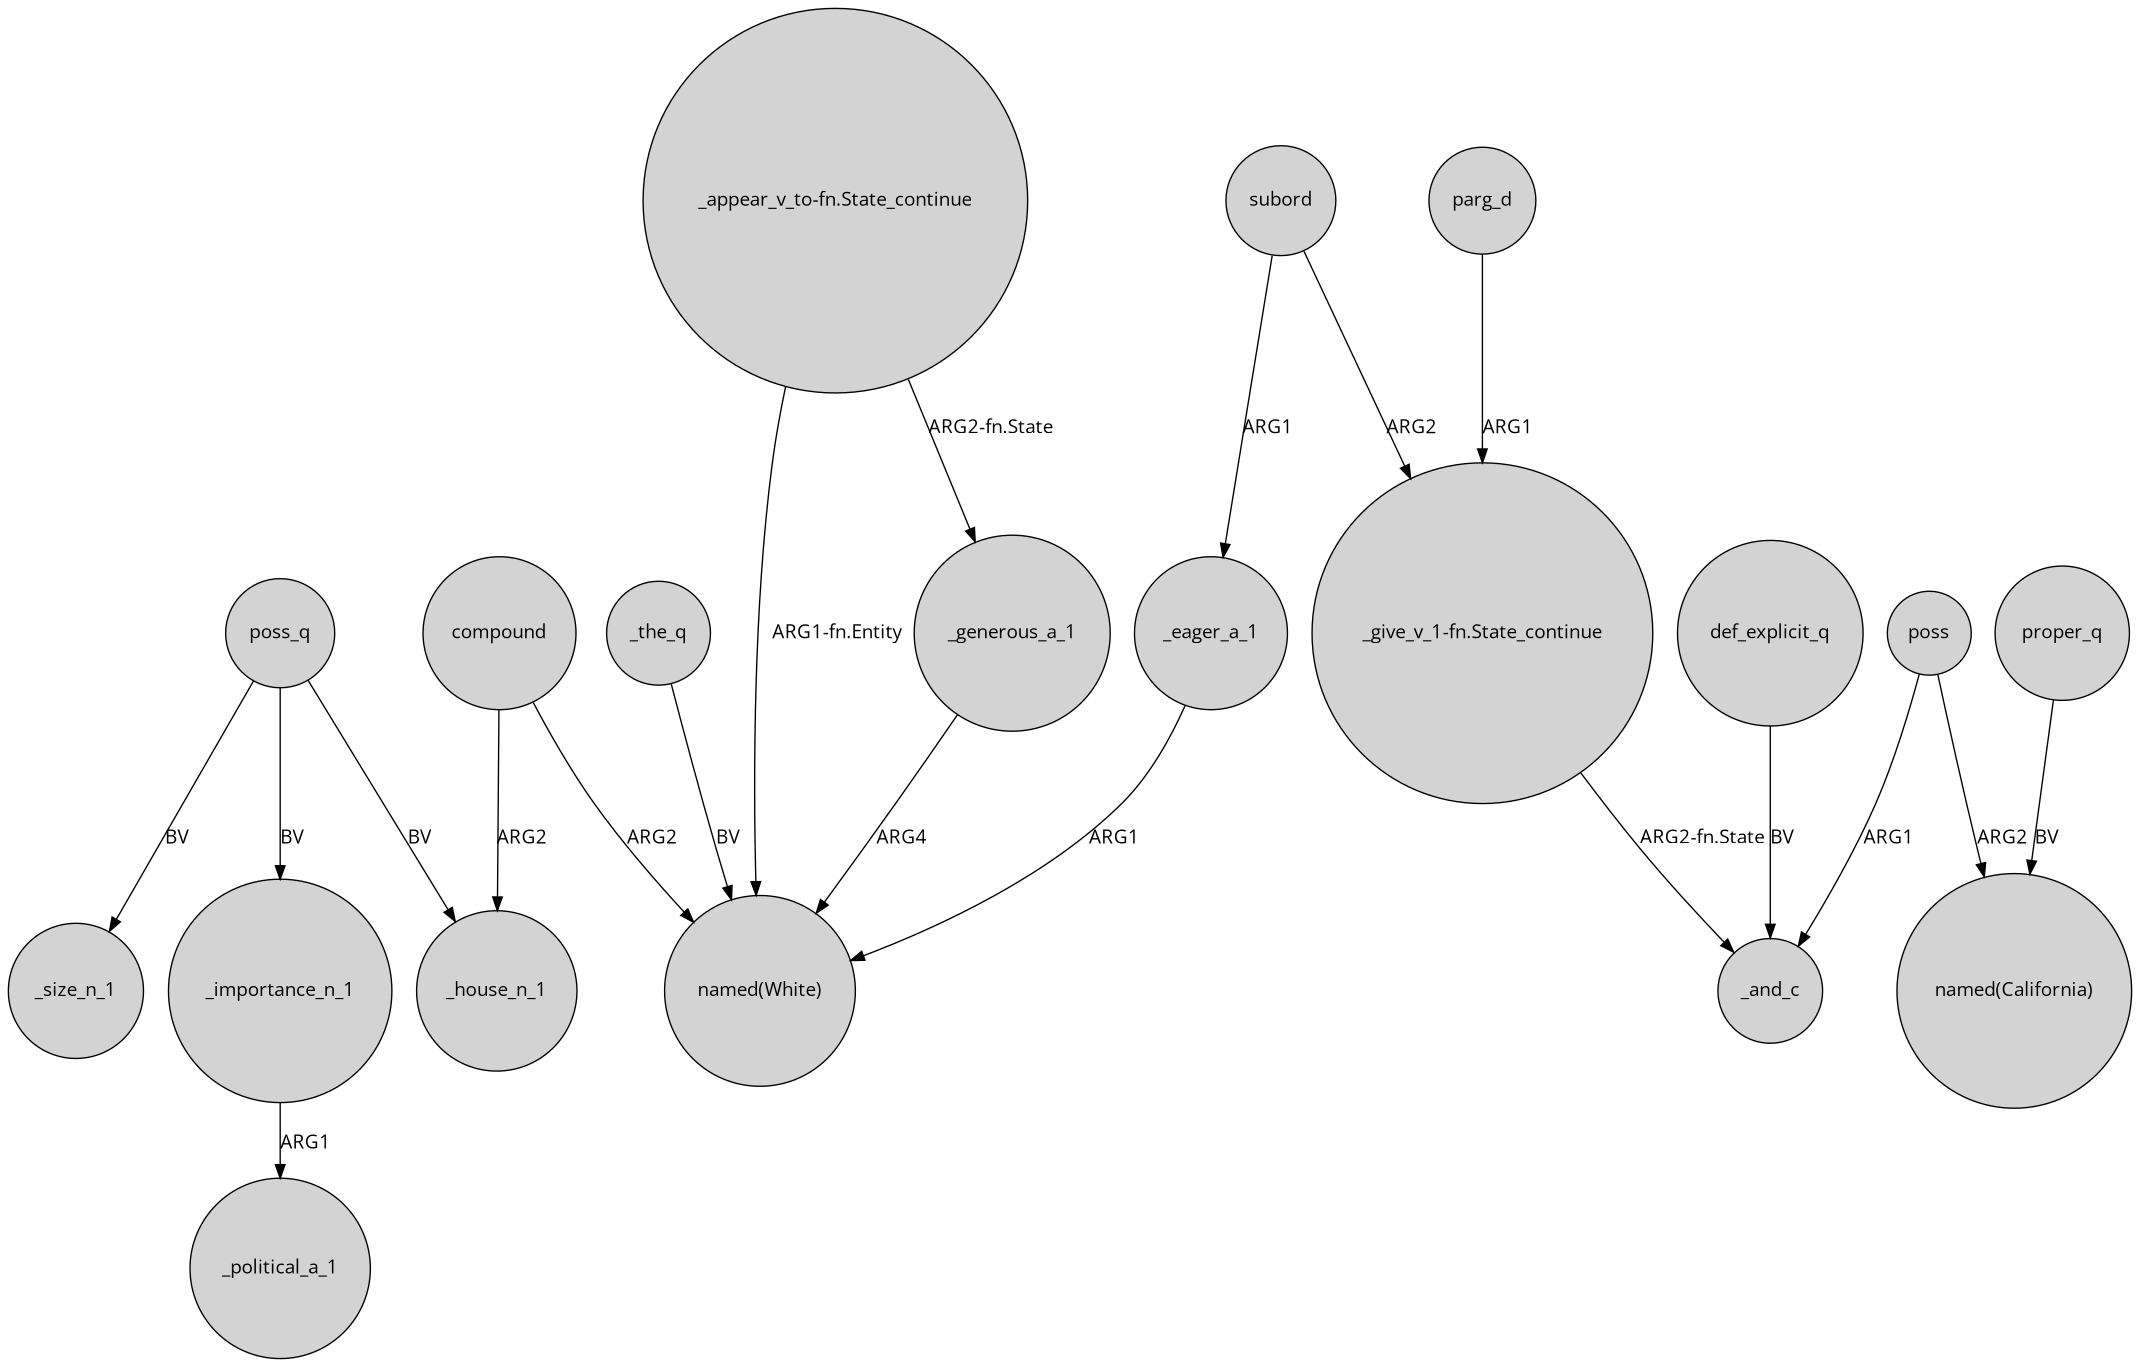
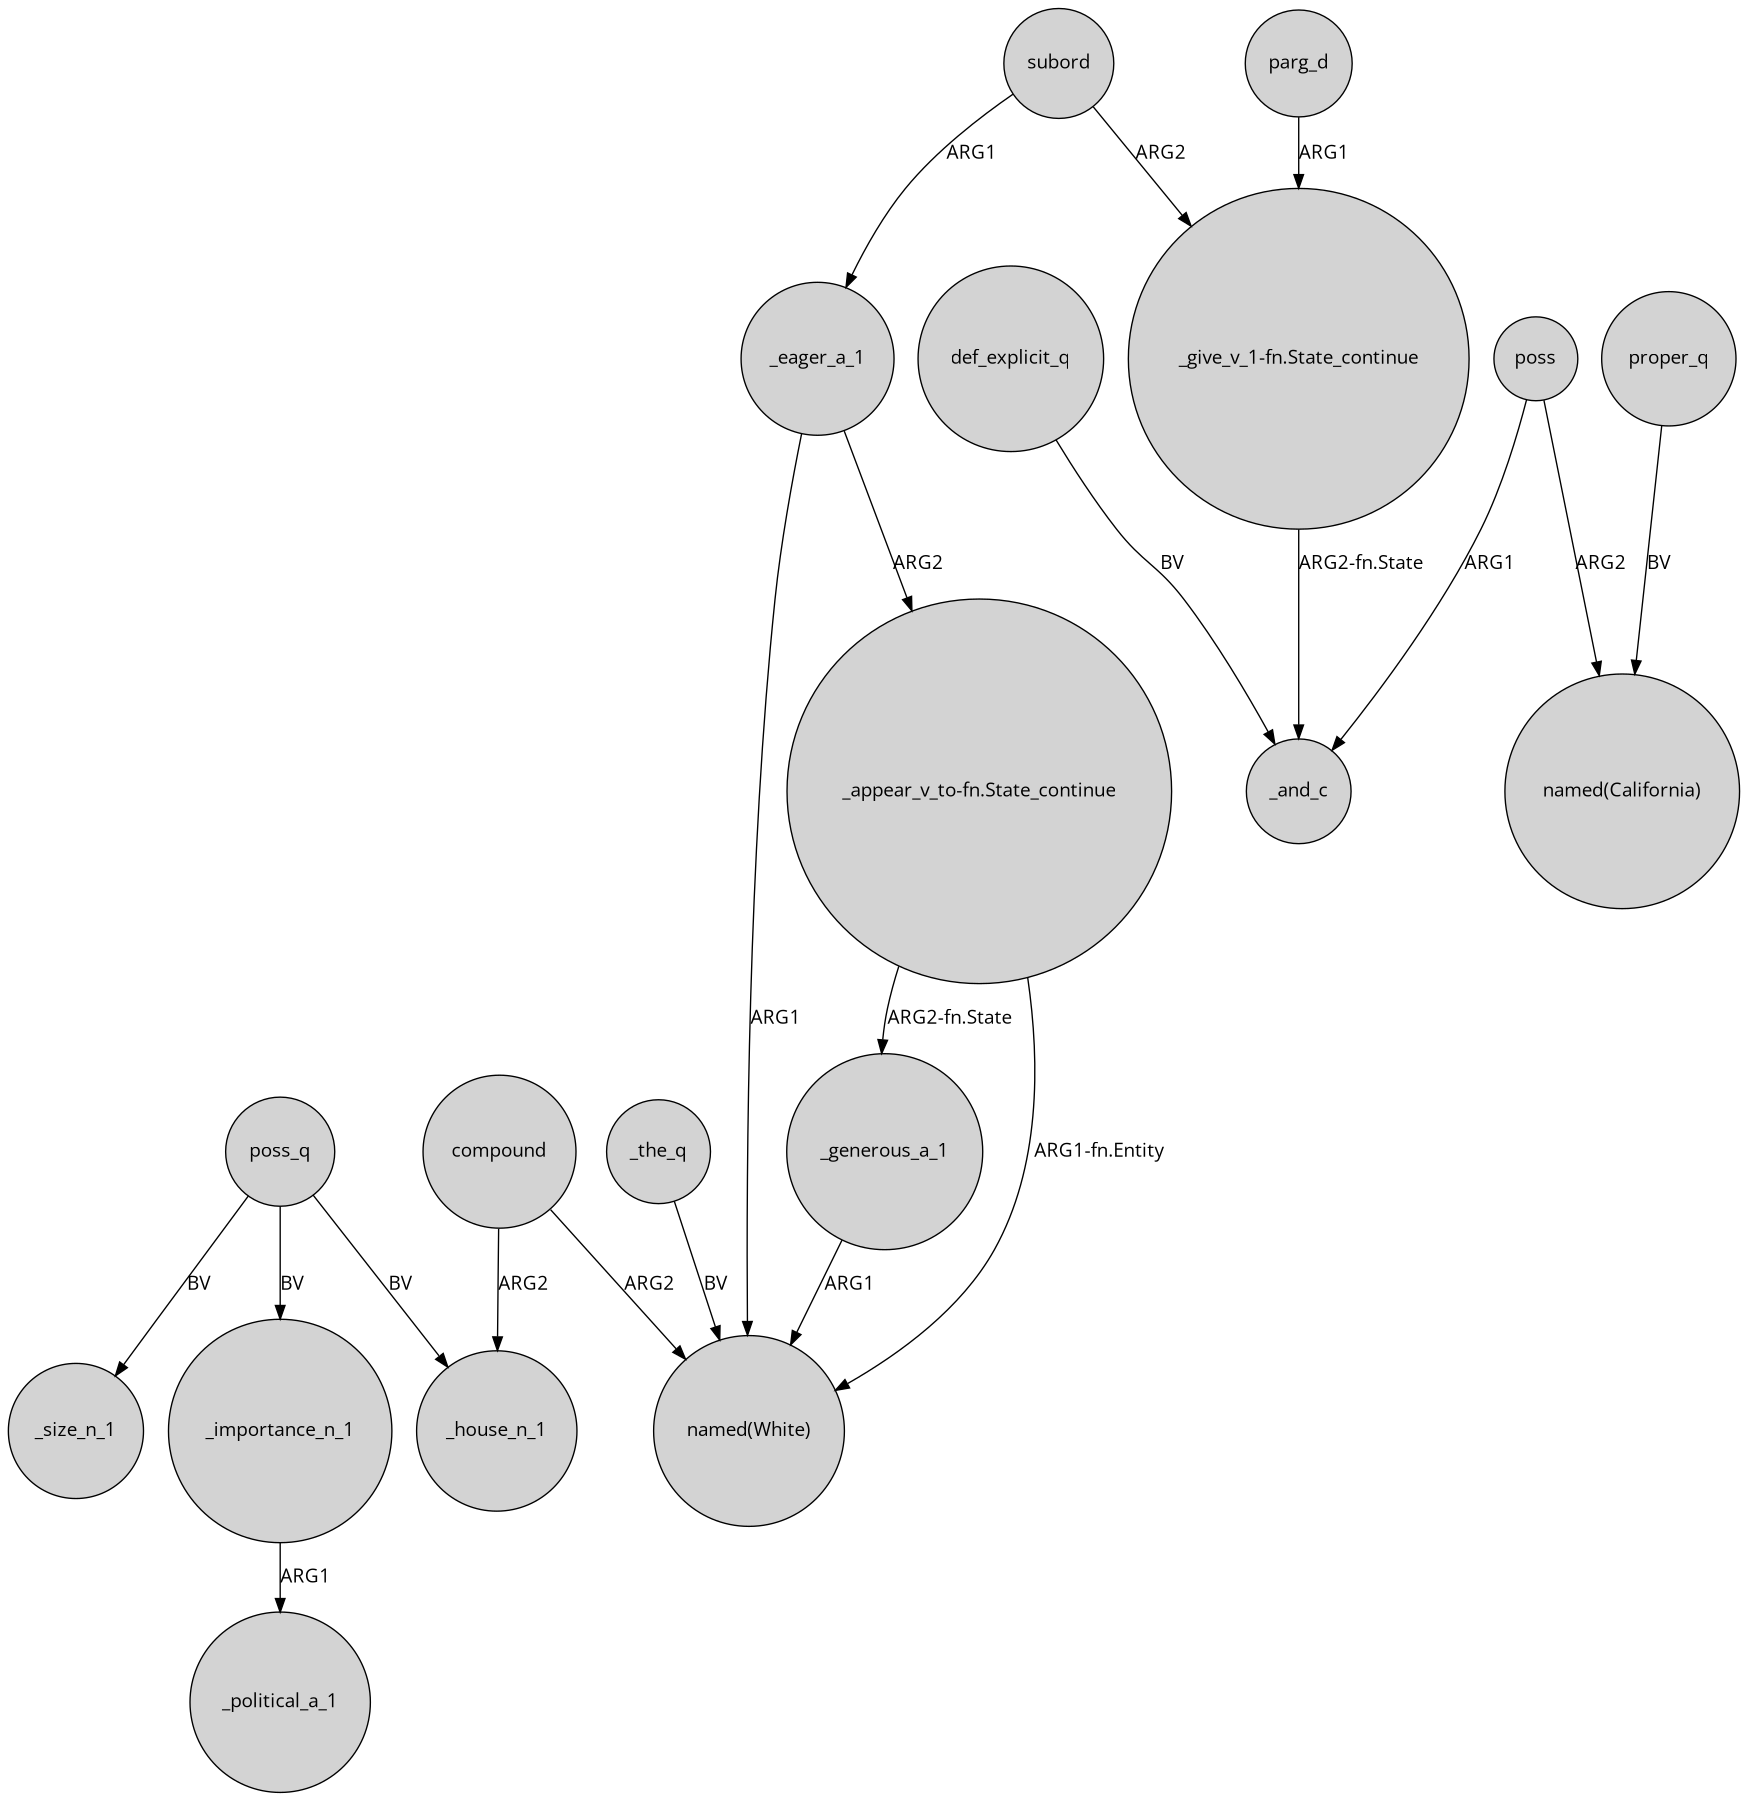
none -> (876, 514)
(902, 838) -> (850, 1285)
